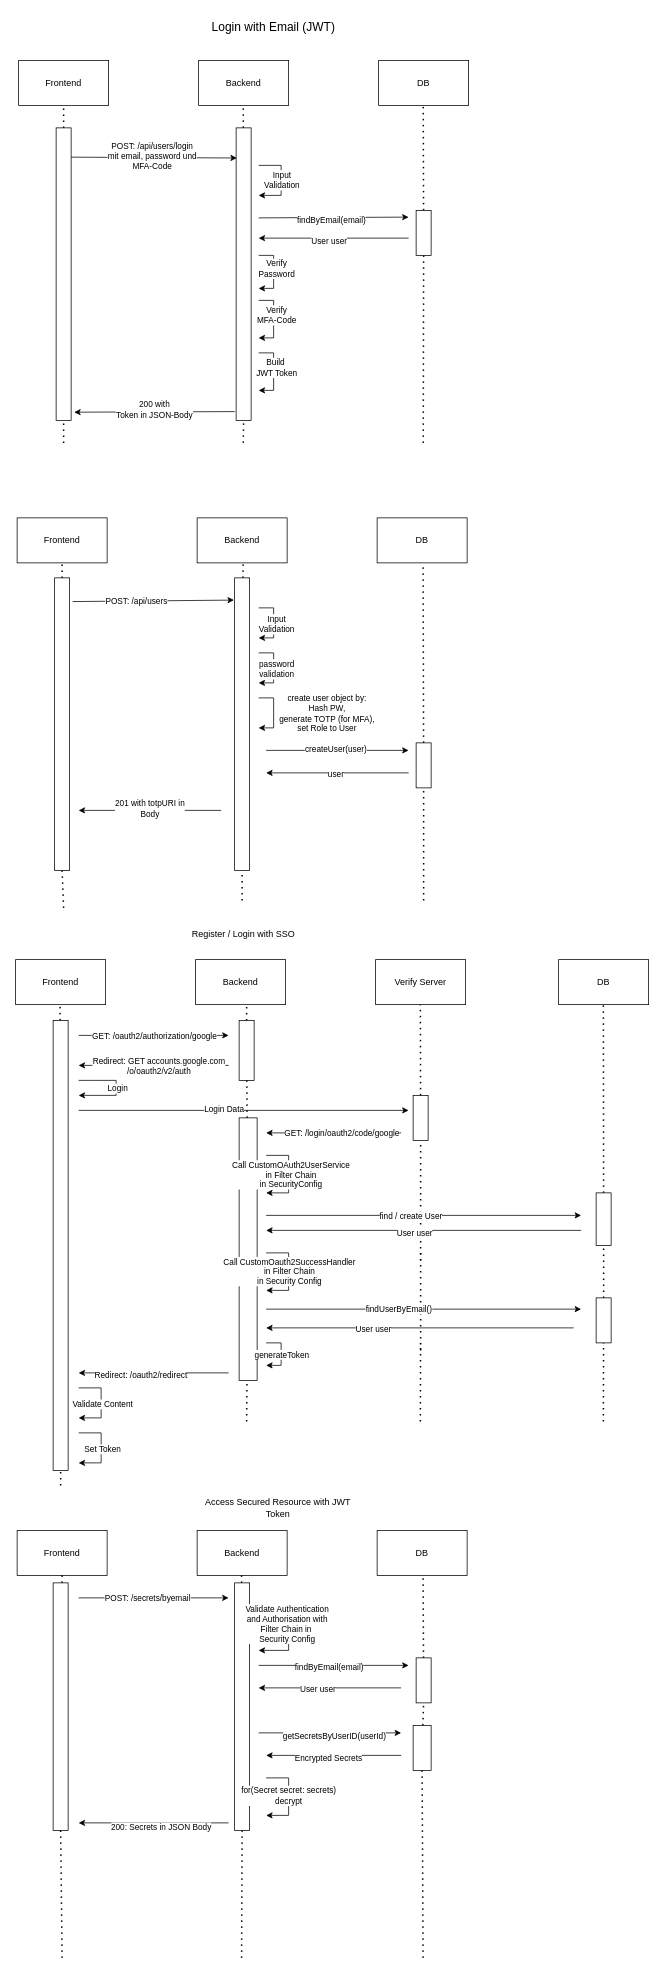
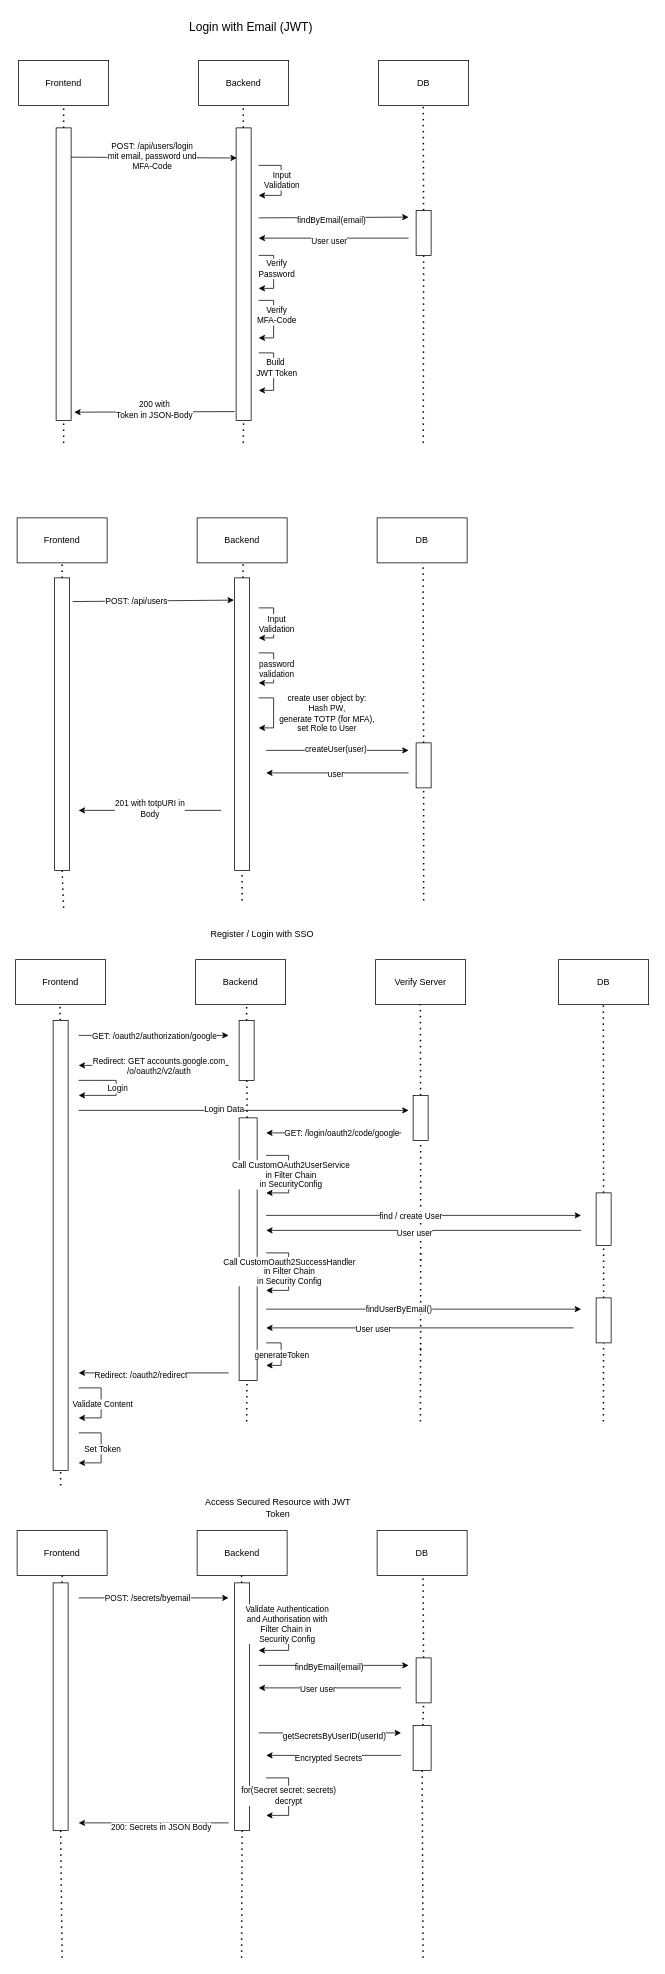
(273, 27) -> (251, 27)
(243, 934) -> (262, 934)
